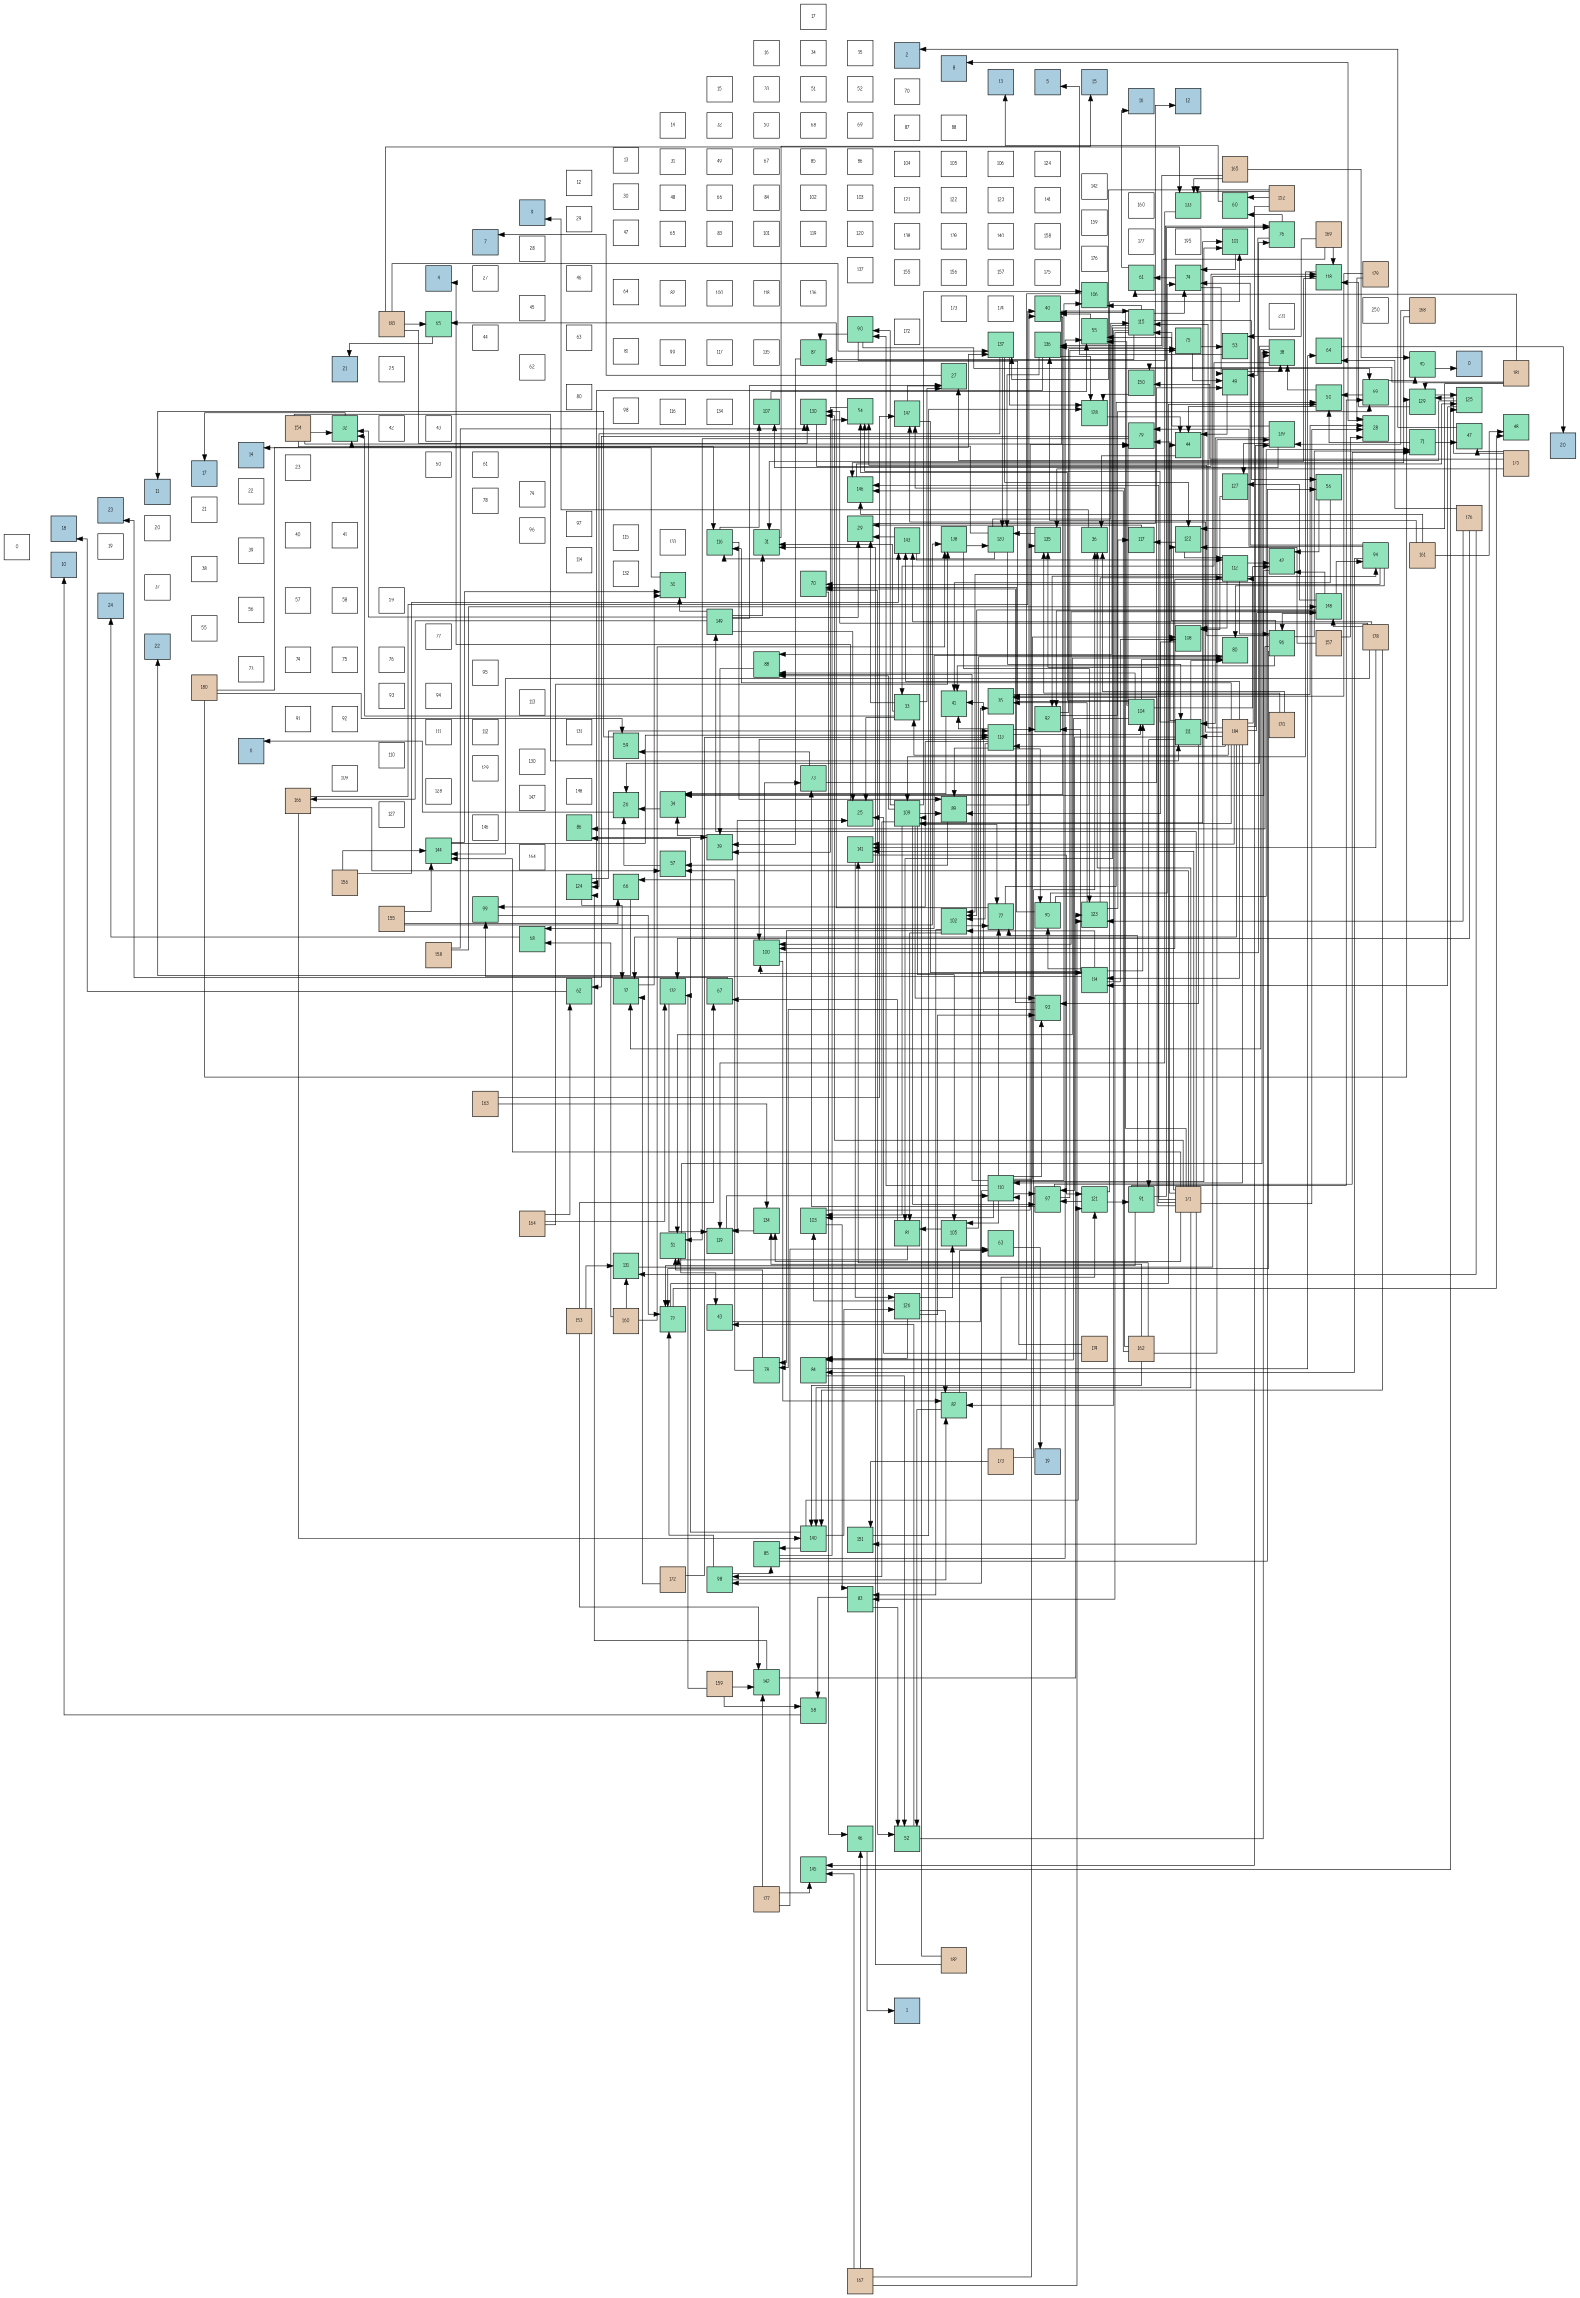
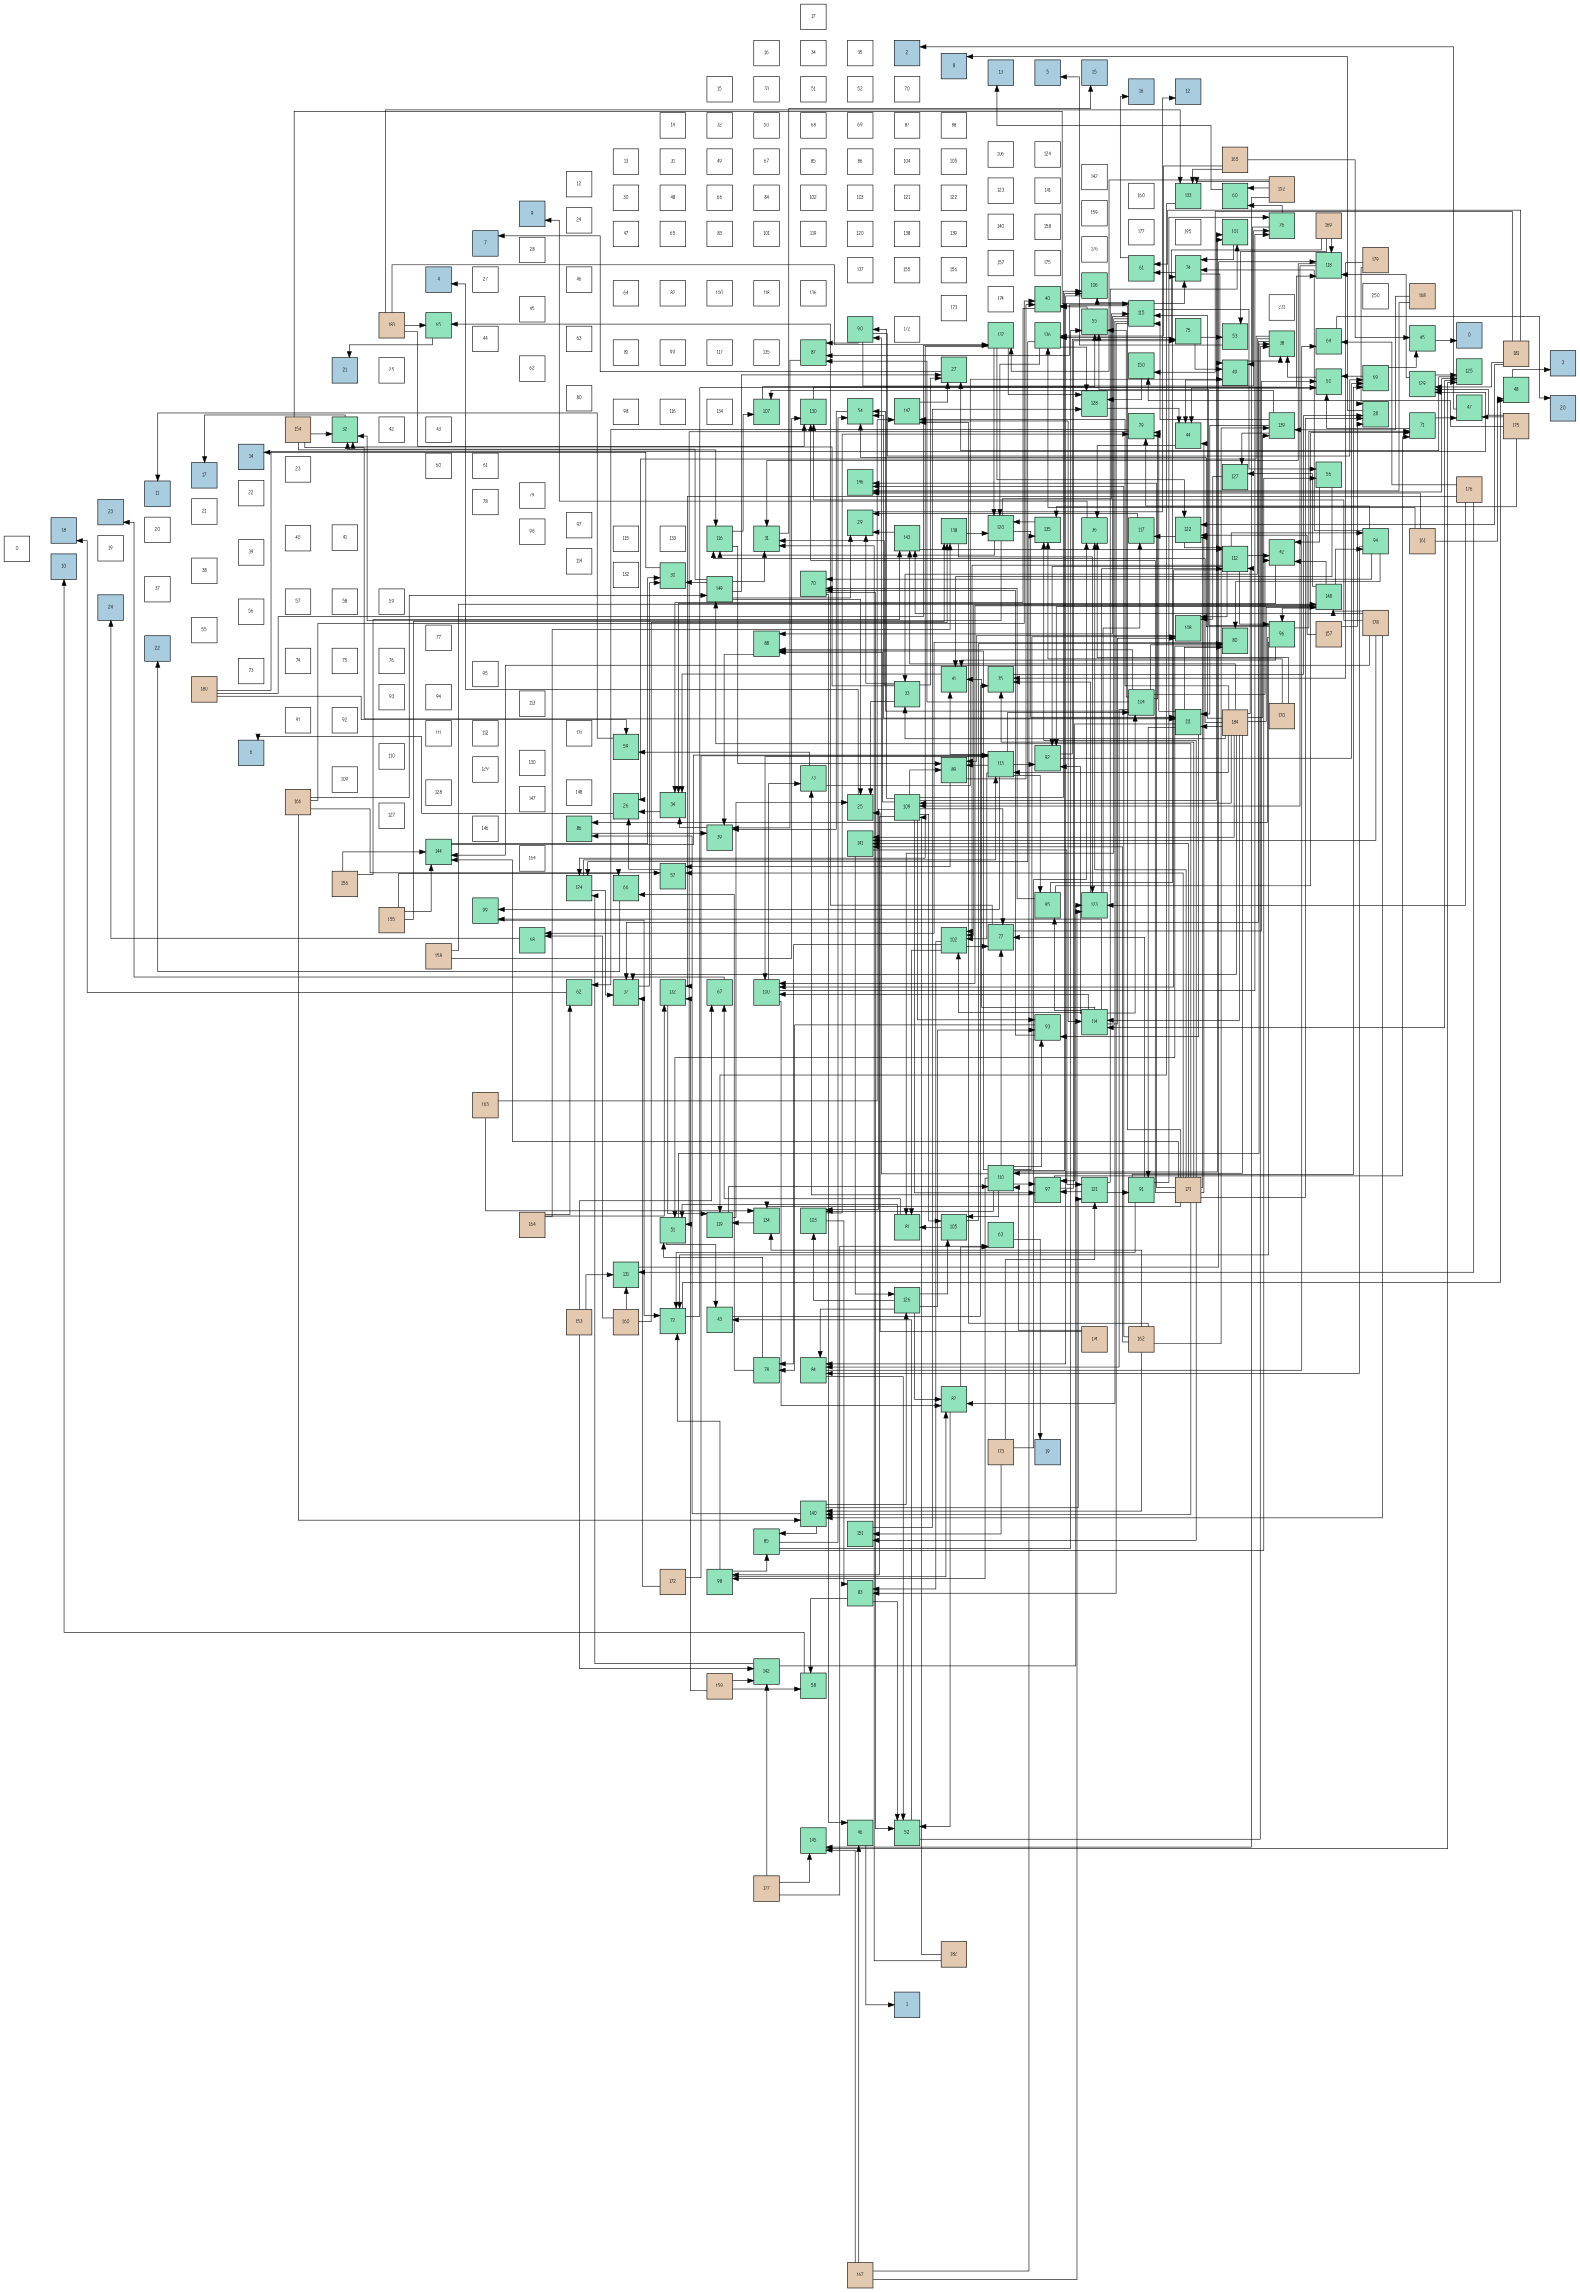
none -> (1563, 363)
(423, 621) -> (409, 600)
